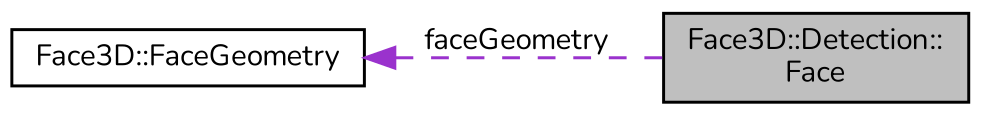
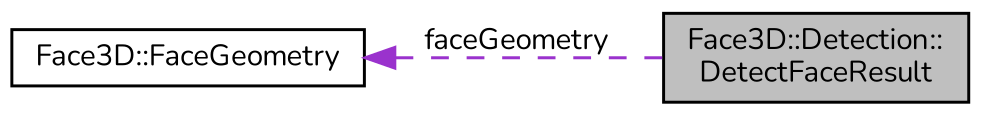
(816, 58) -> (816, 58)
